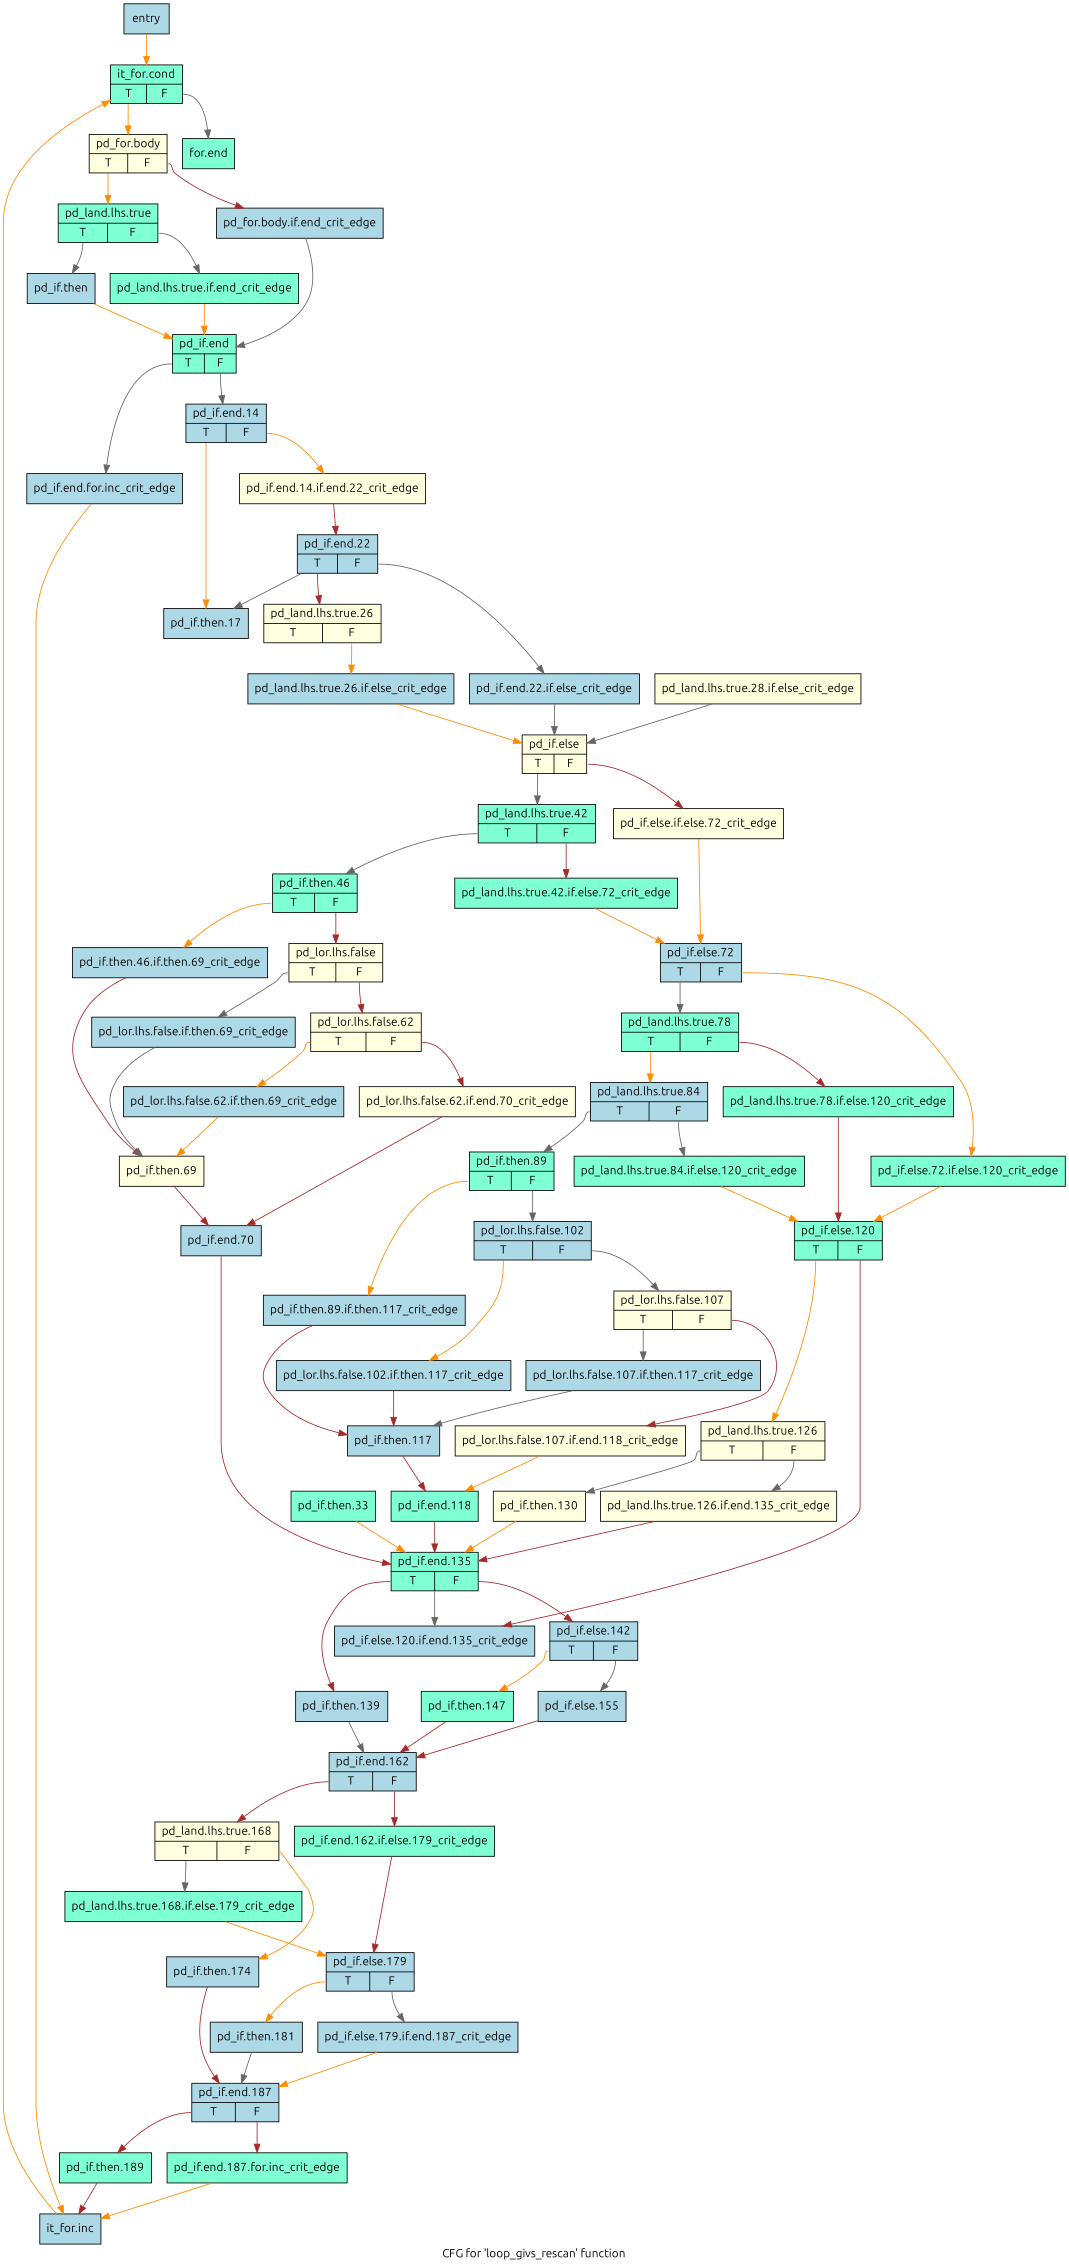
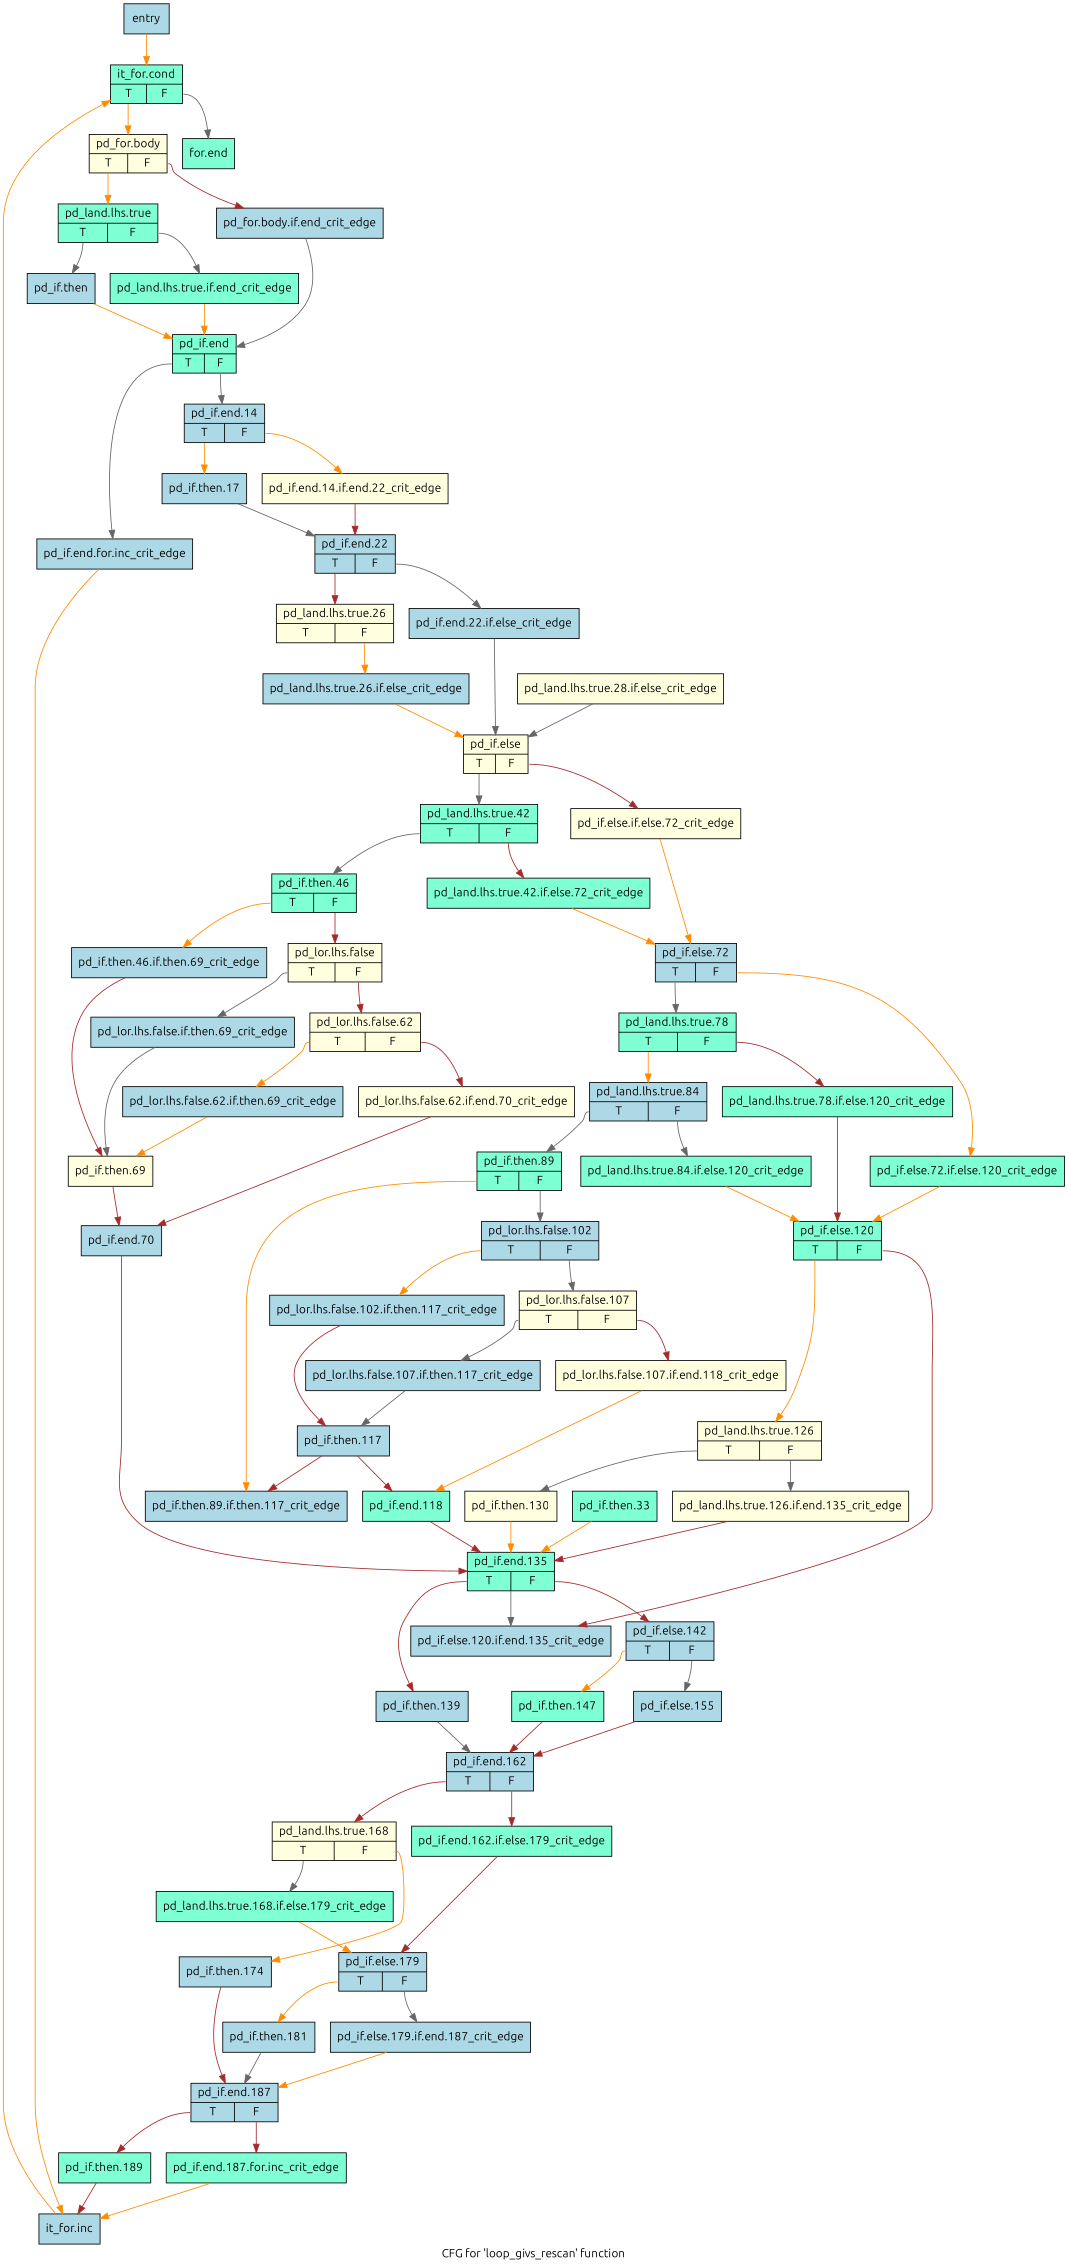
(271, 589) -> (273, 518)
(267, 1388) -> (298, 1471)
